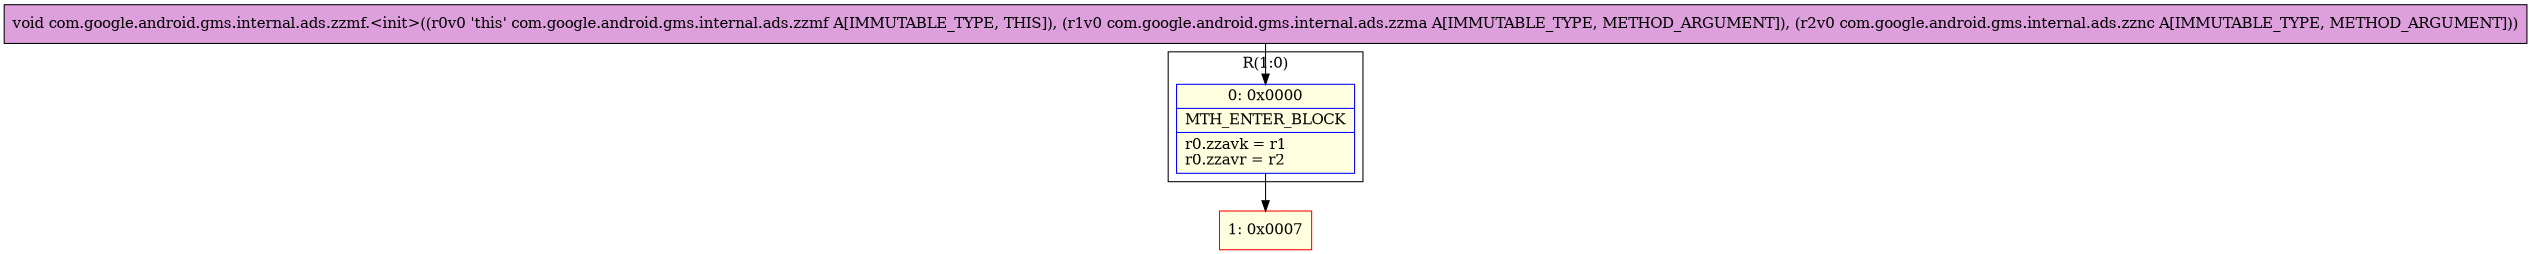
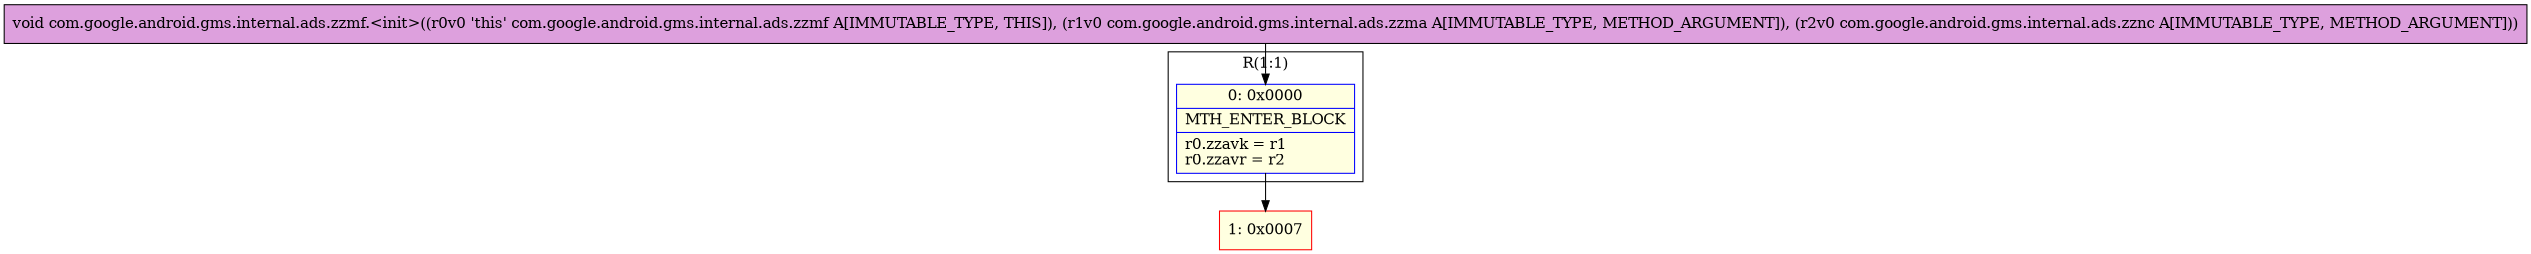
(1266, 64) -> (1266, 64)
